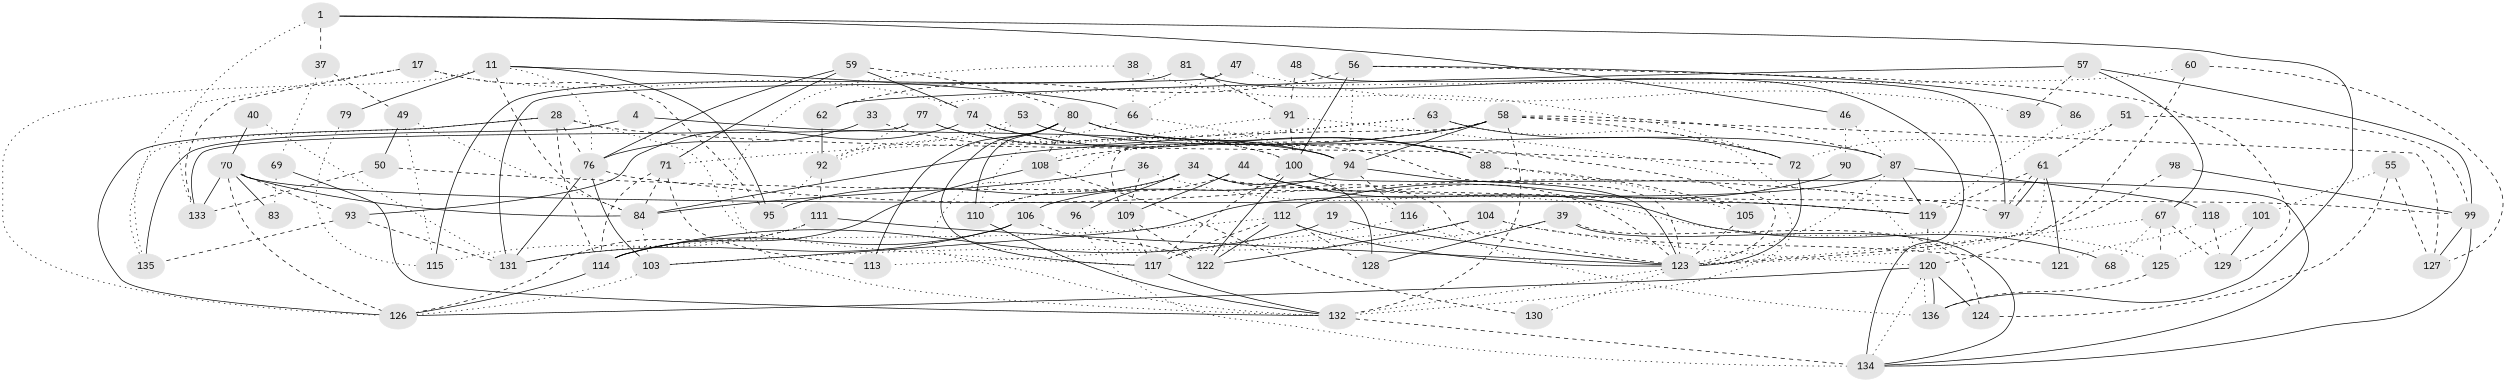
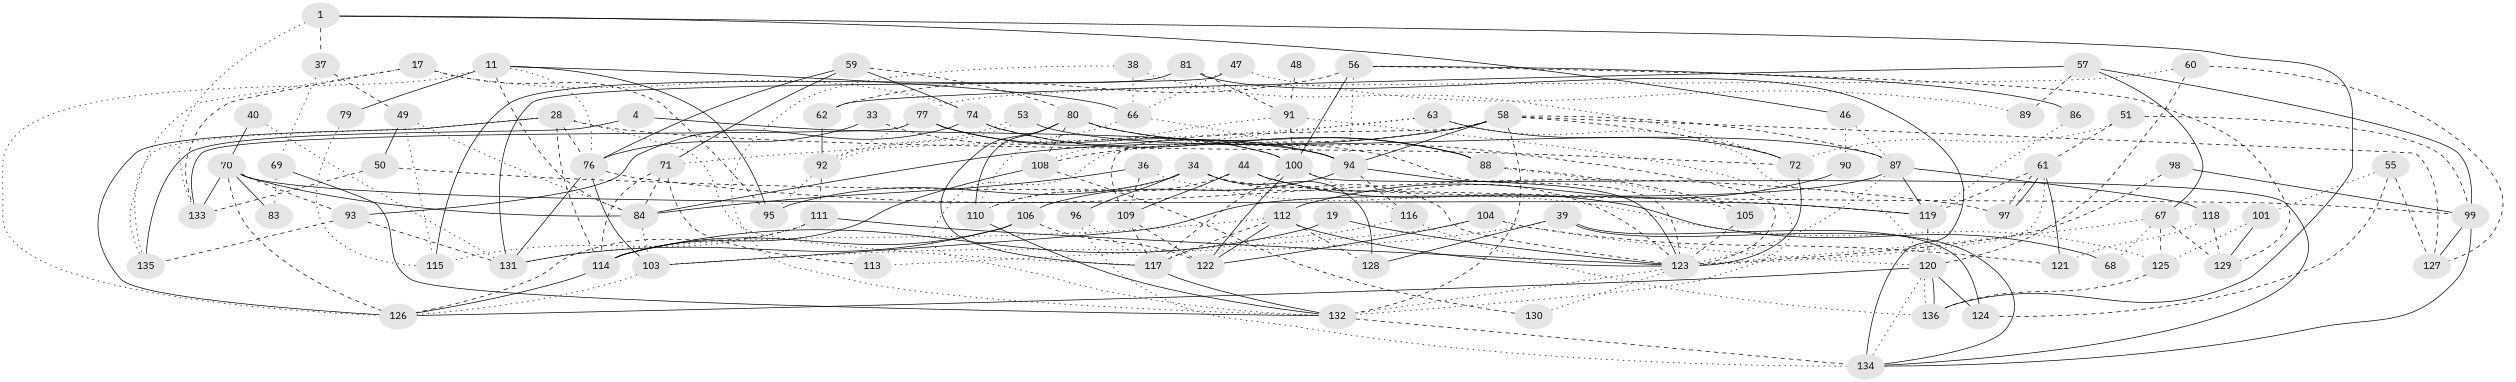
(1697, 80) -> none
(1108, 141) -> (1108, 141)
(944, 157) -> none
(1795, 231) -> (1795, 231)
